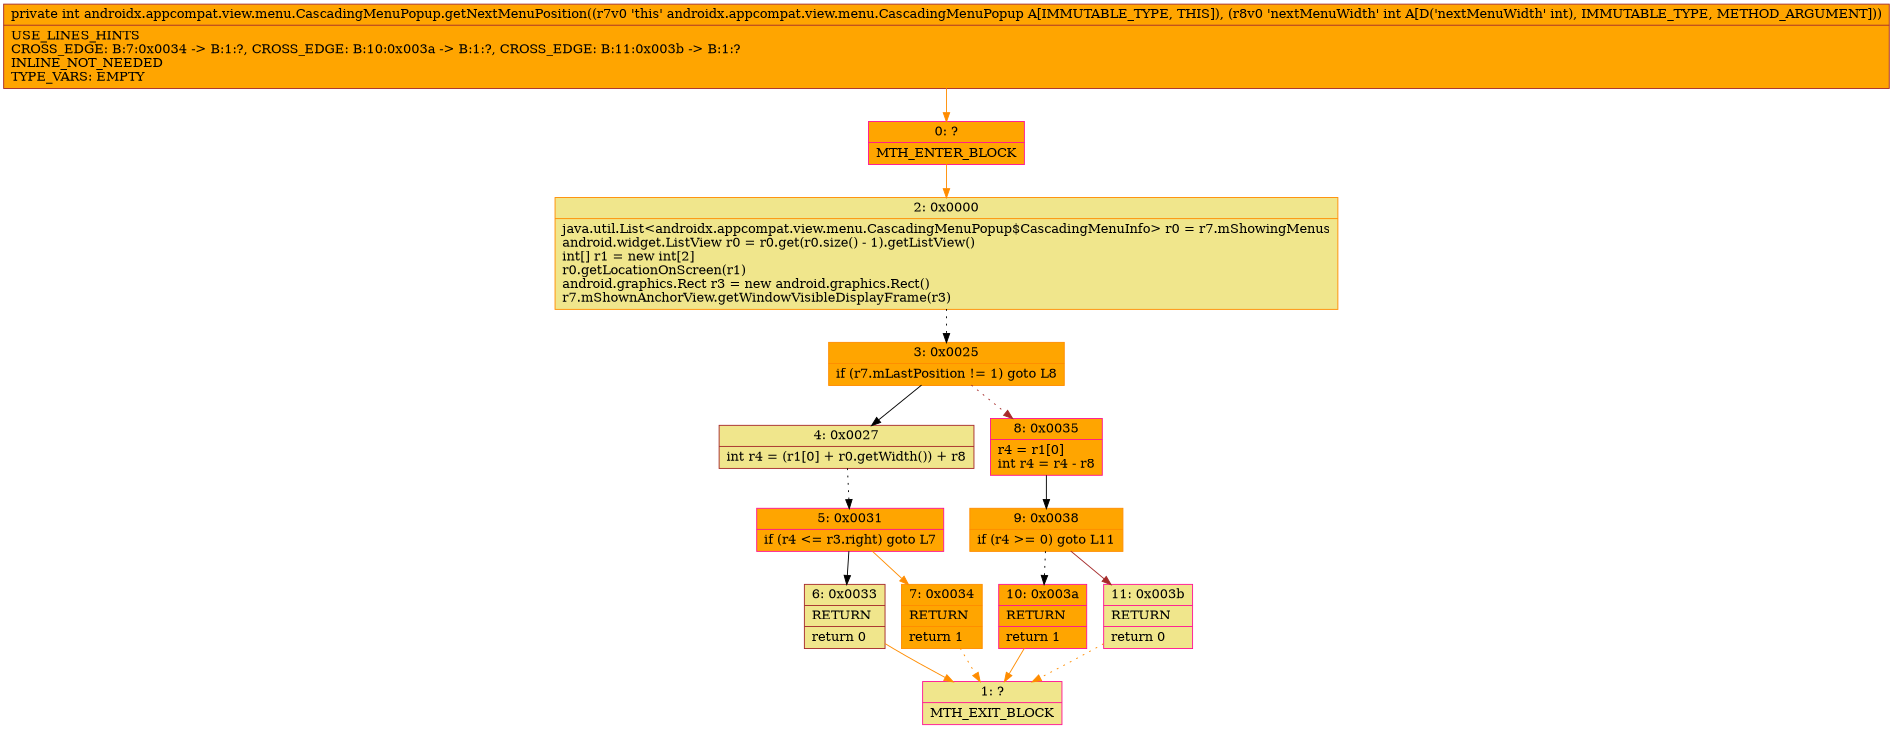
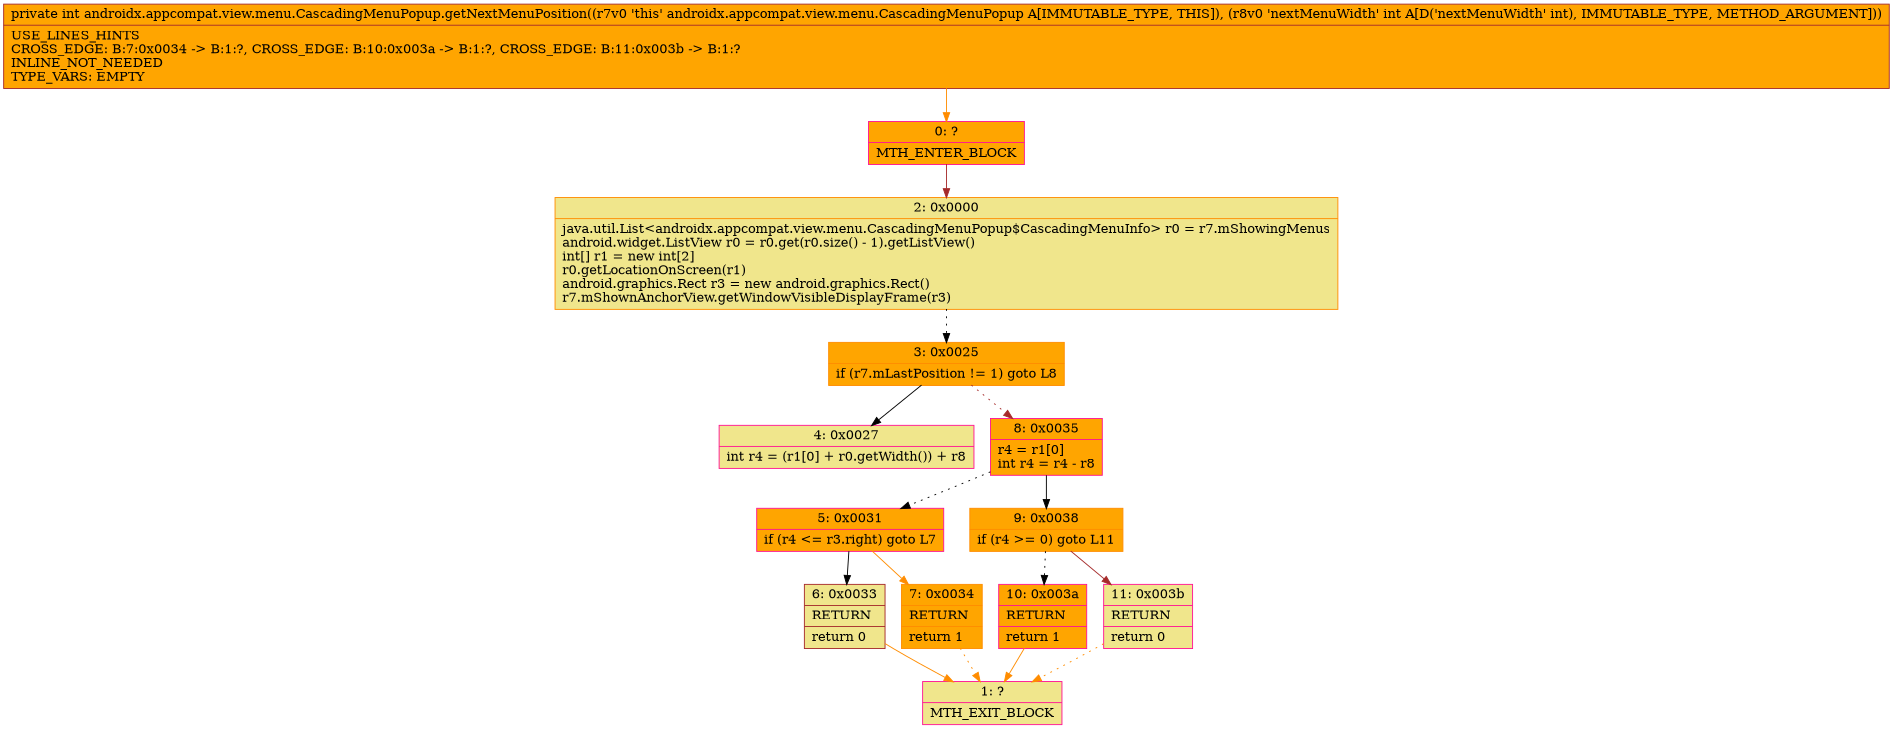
(946, 176) -> (946, 176)
(847, 447) -> (847, 447)
(848, 484) -> (950, 489)
